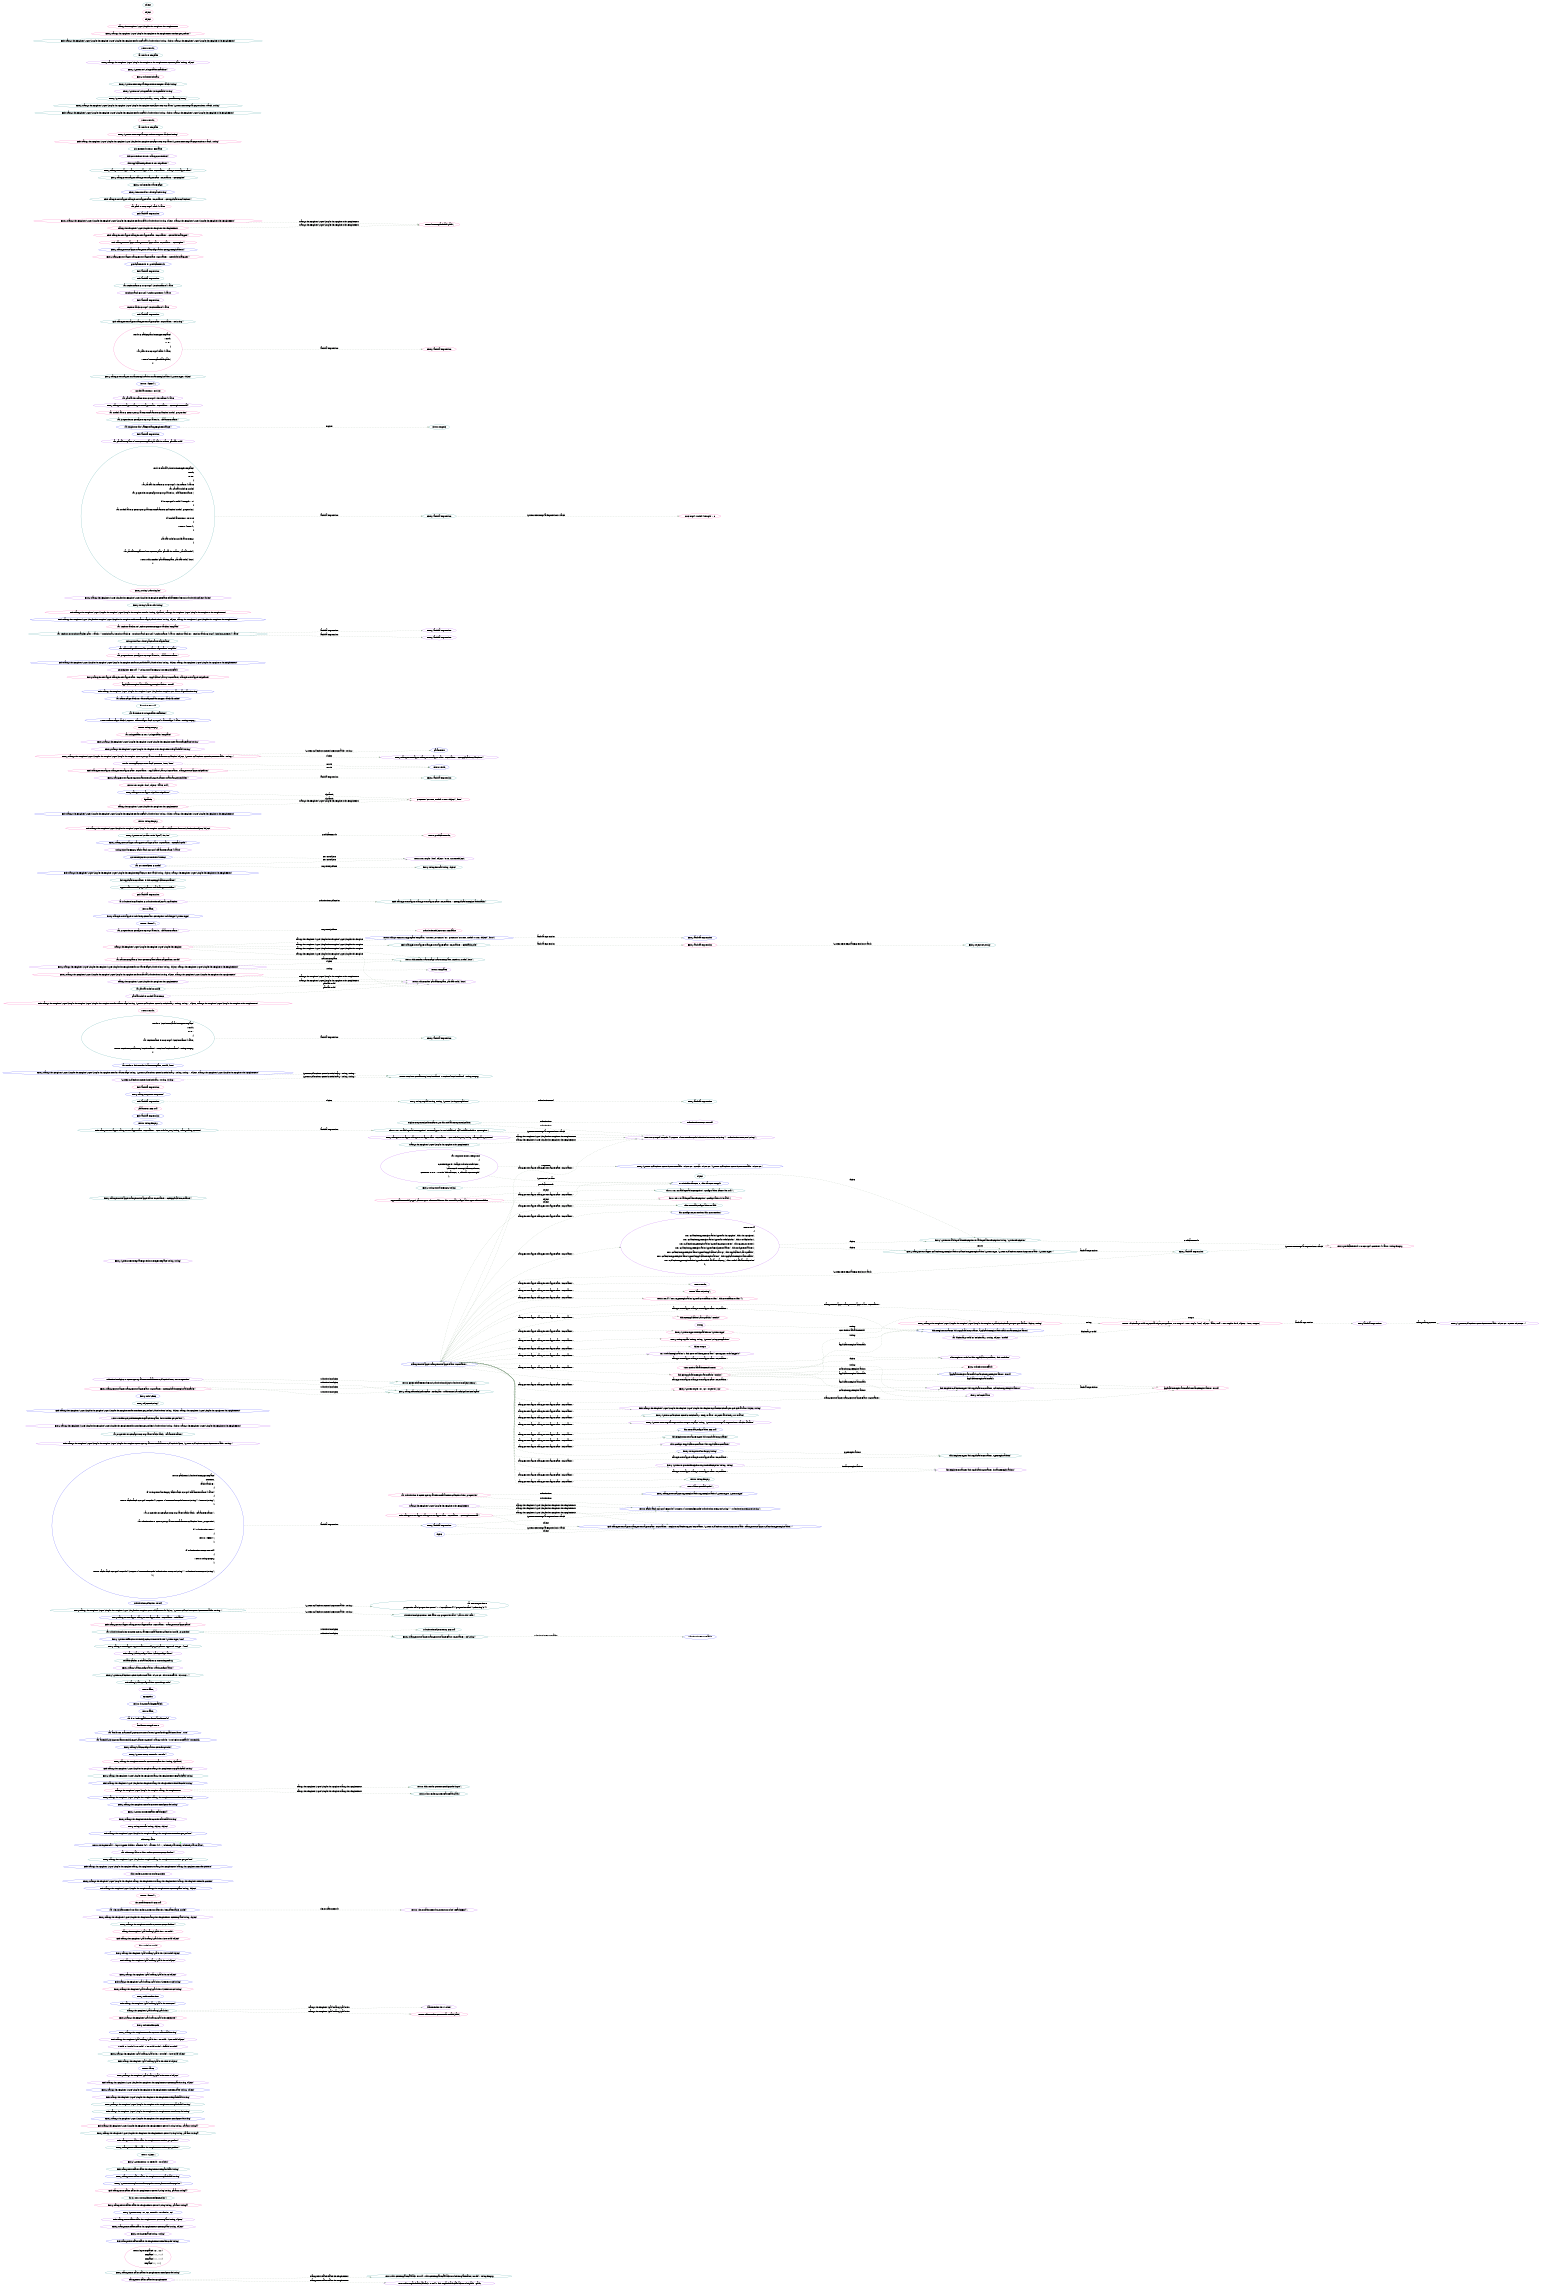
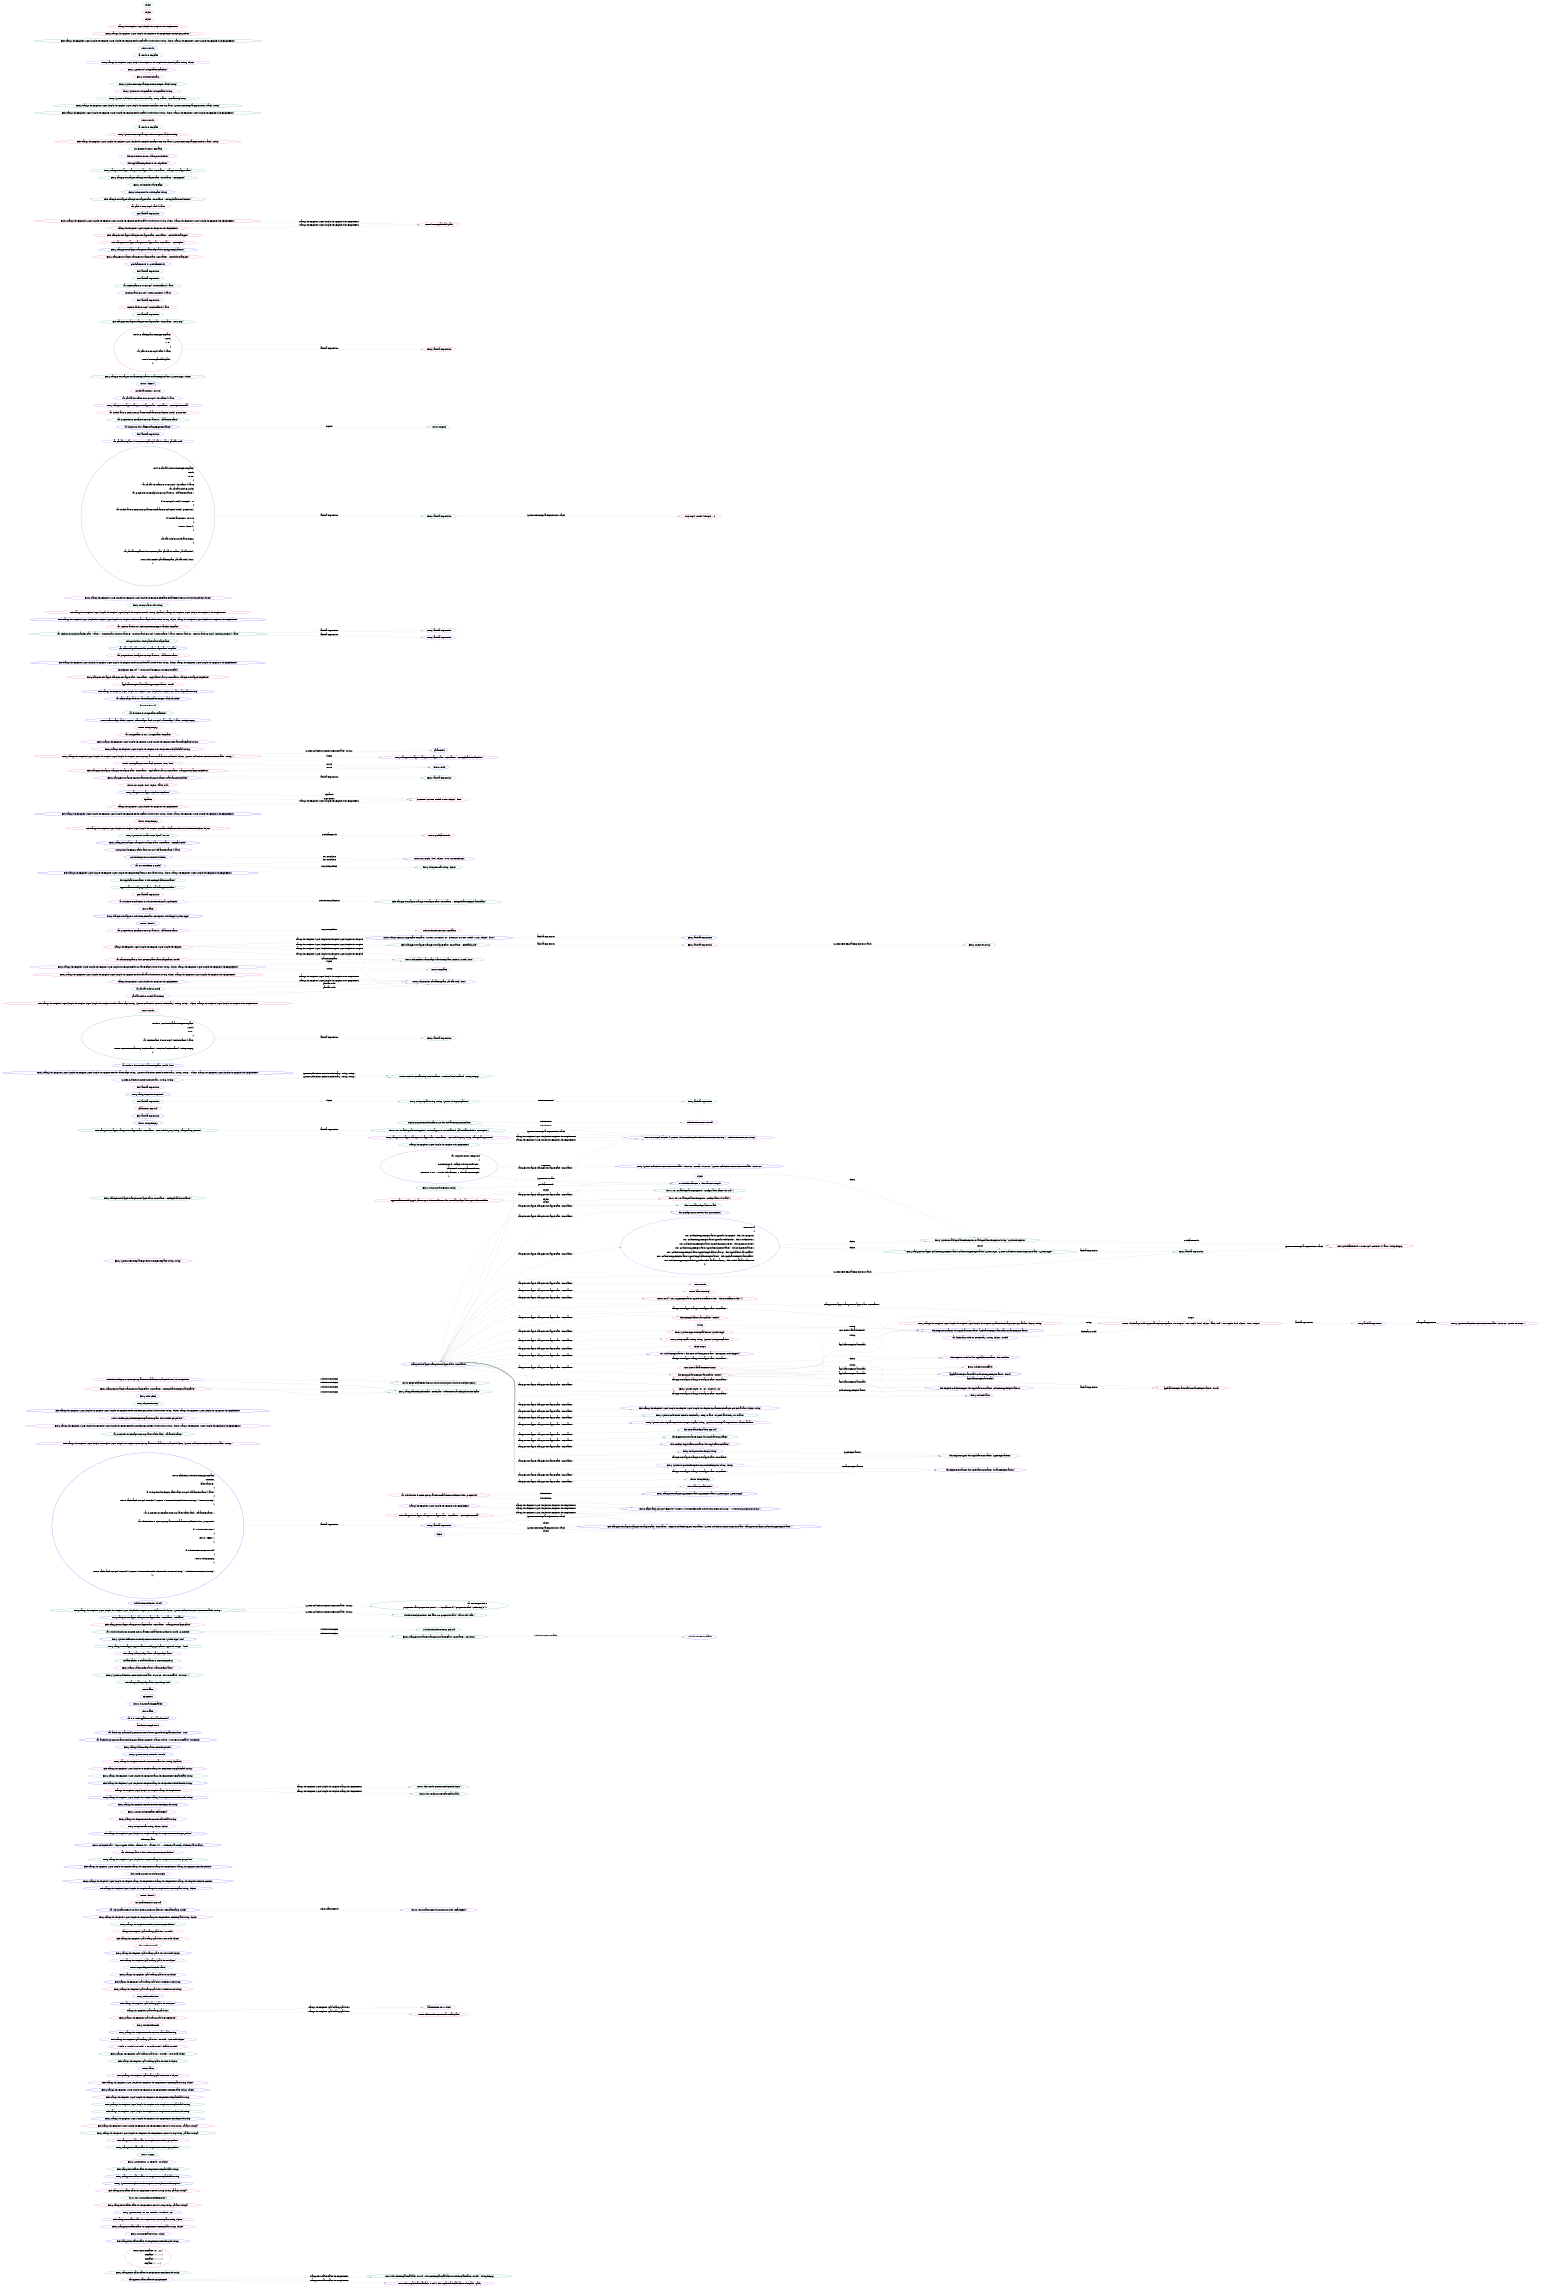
(148, 192) -> (148, 192)
(148, 591) -> none
(329, 799) -> (329, 799)
(852, 1369) -> (852, 1369)
(809, 1399) -> (712, 1396)
none -> (148, 1968)
